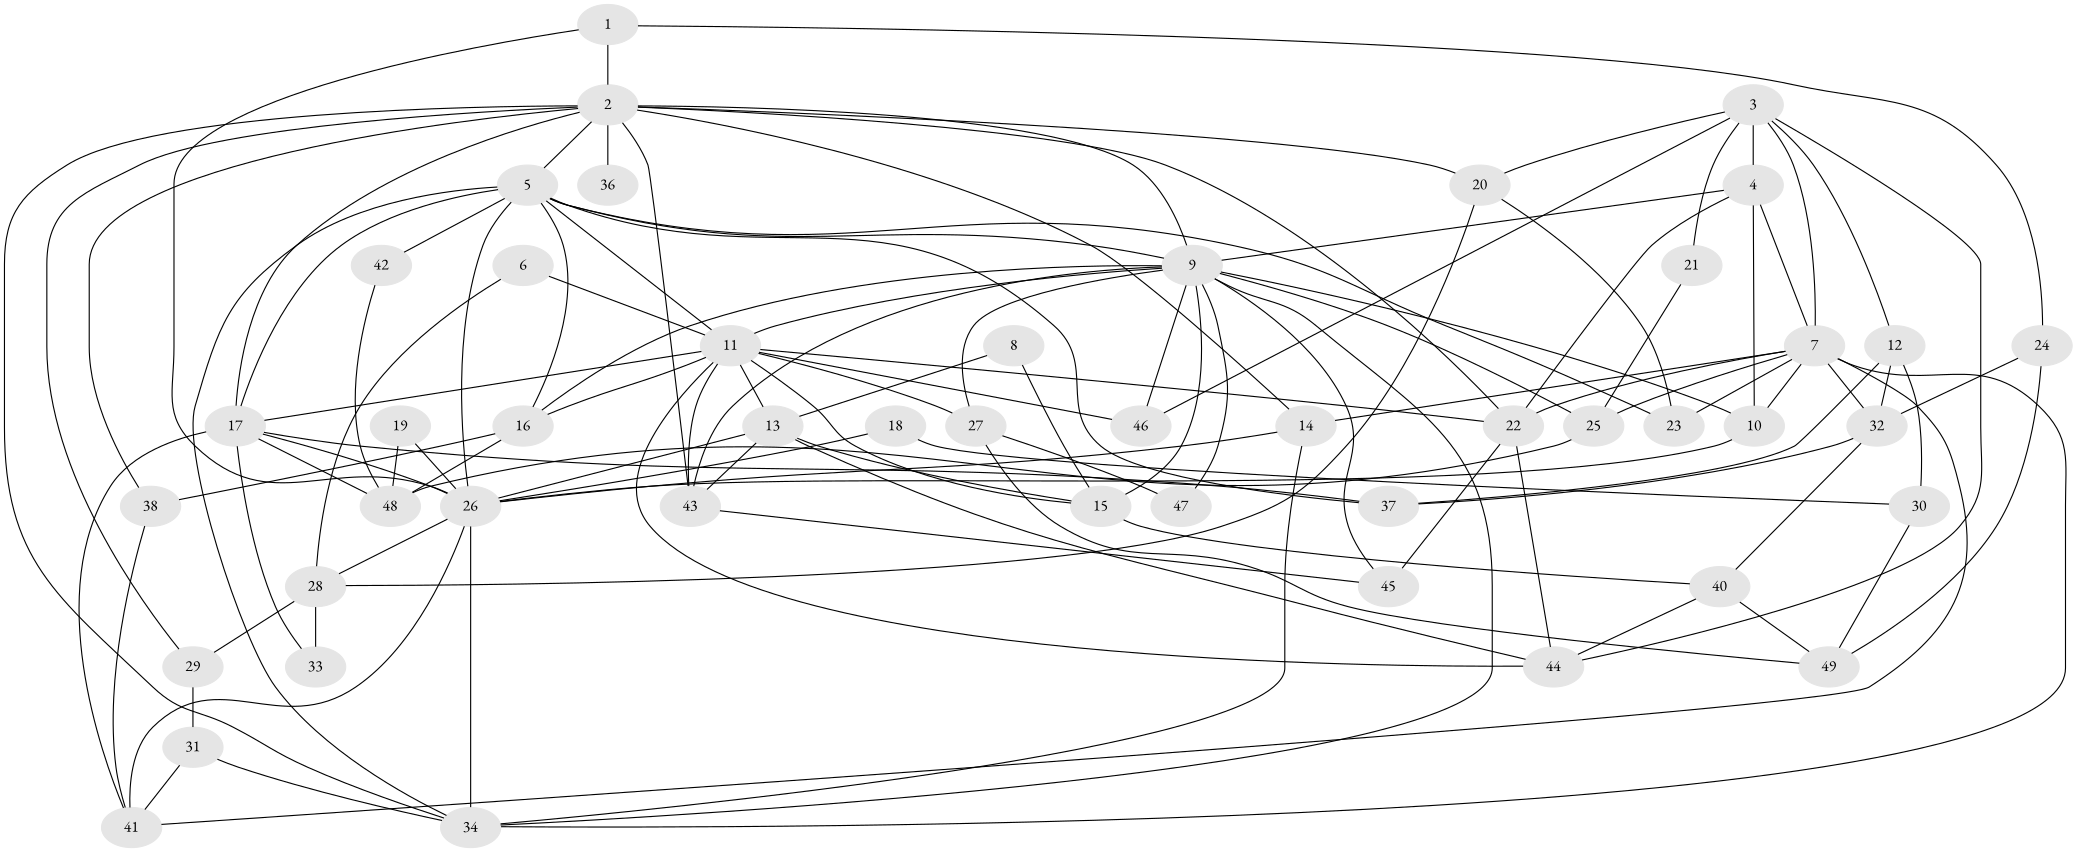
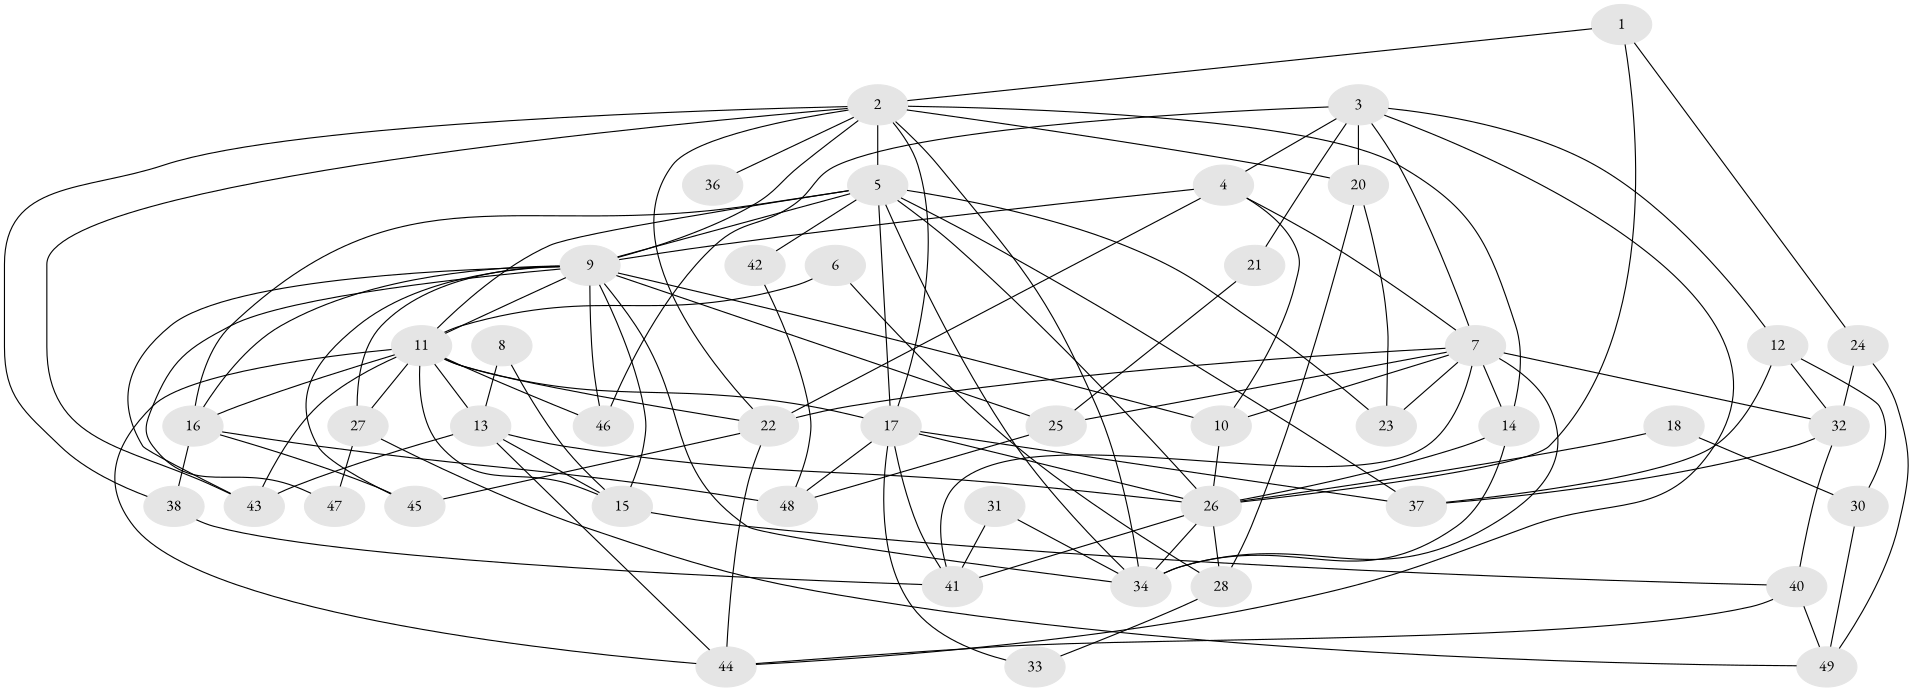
(400, 426) -> none
(1039, 546) -> (307, 462)
(193, 667) -> none
